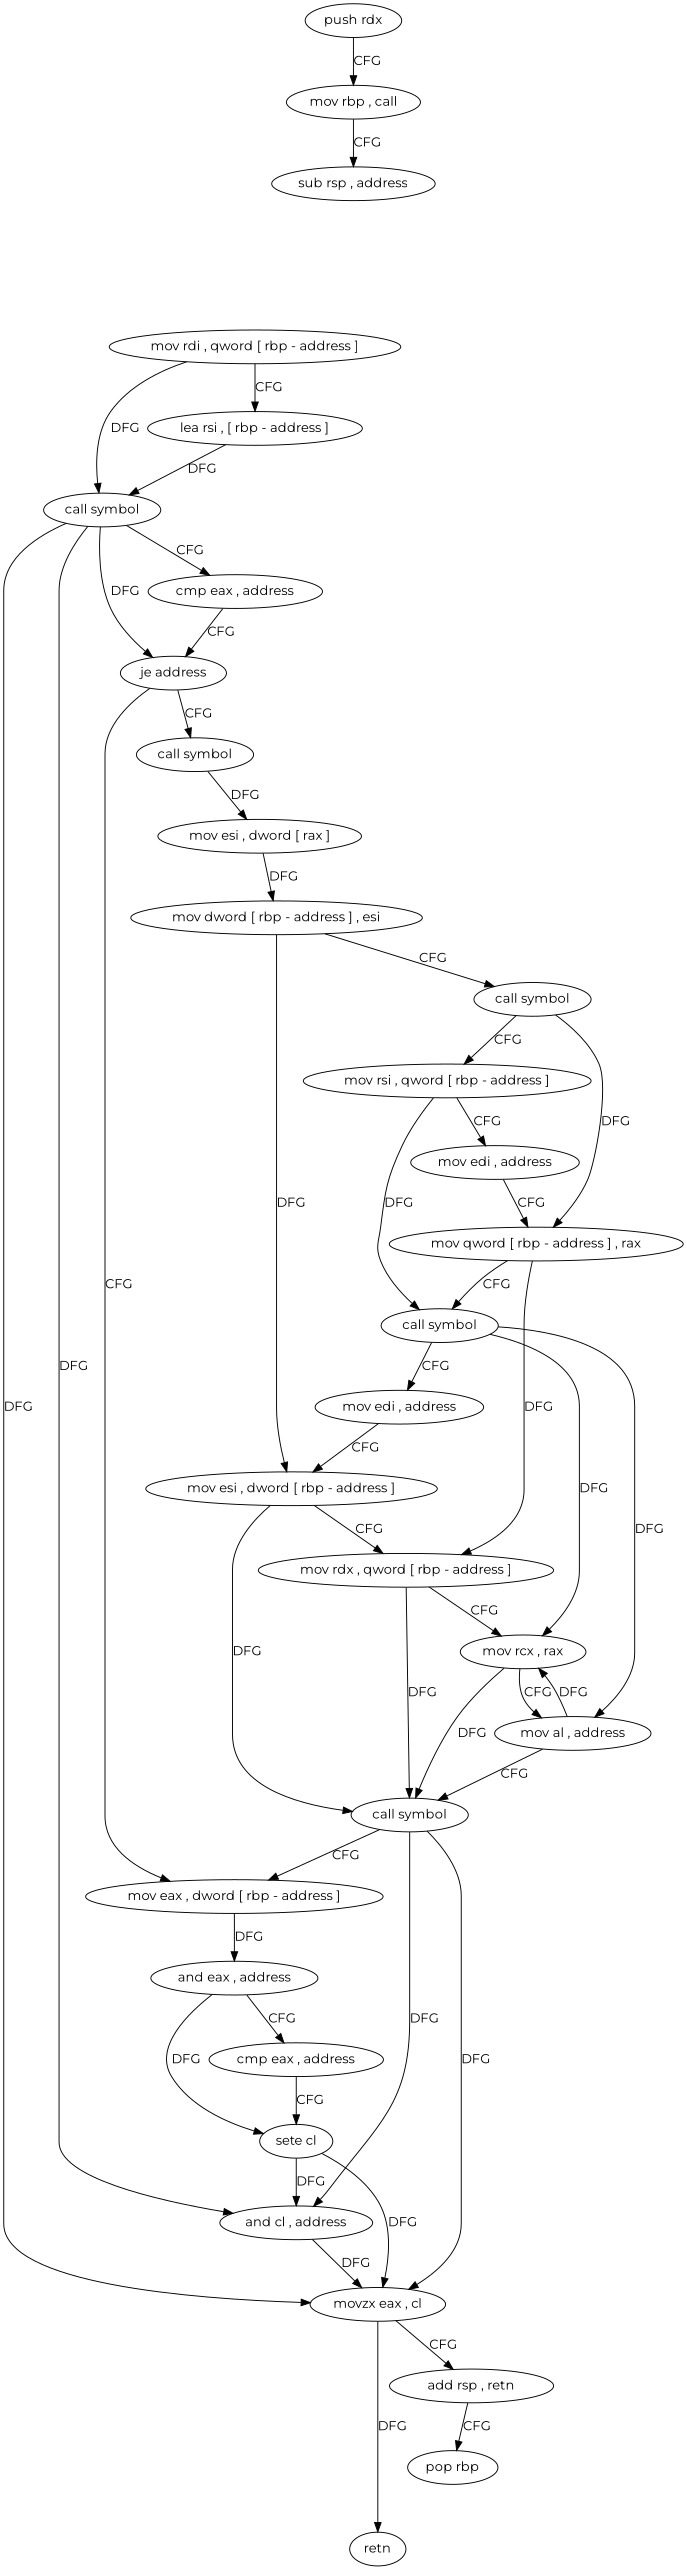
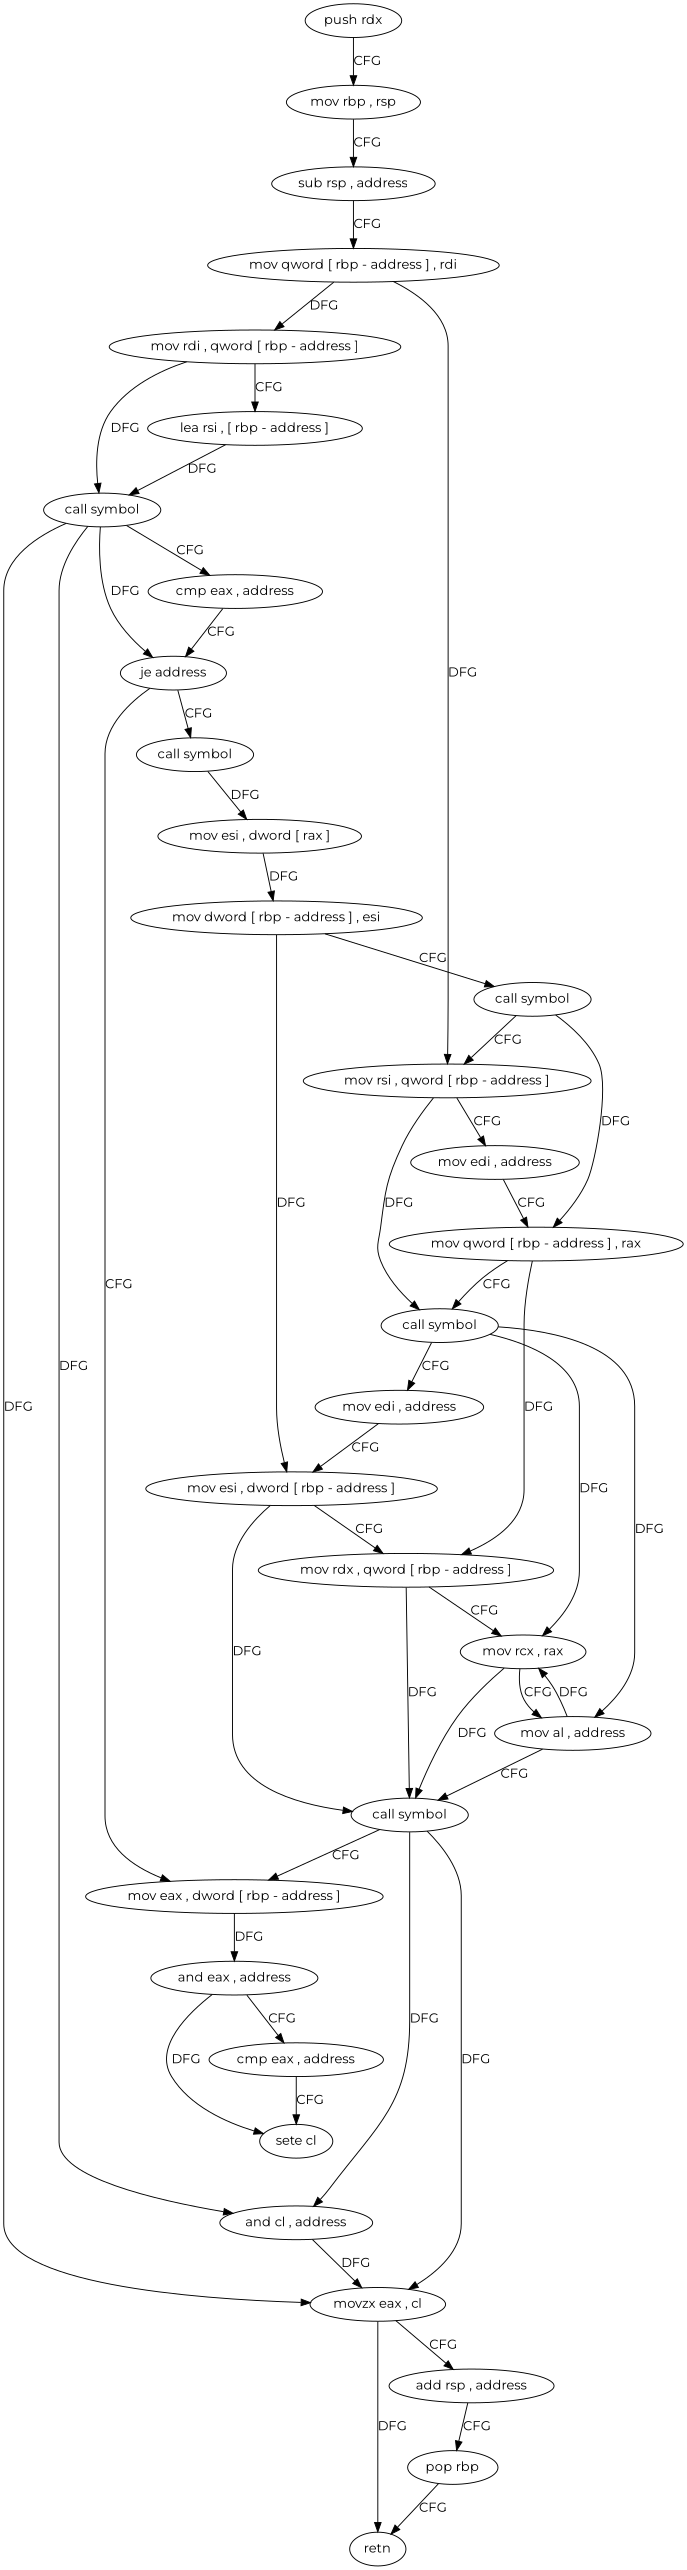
(353, 102) -> (353, 102)
none -> (353, 265)
(296, 2177) -> none
(379, 2203) -> none
(472, 2386) -> (472, 2386)
none -> (418, 2505)
